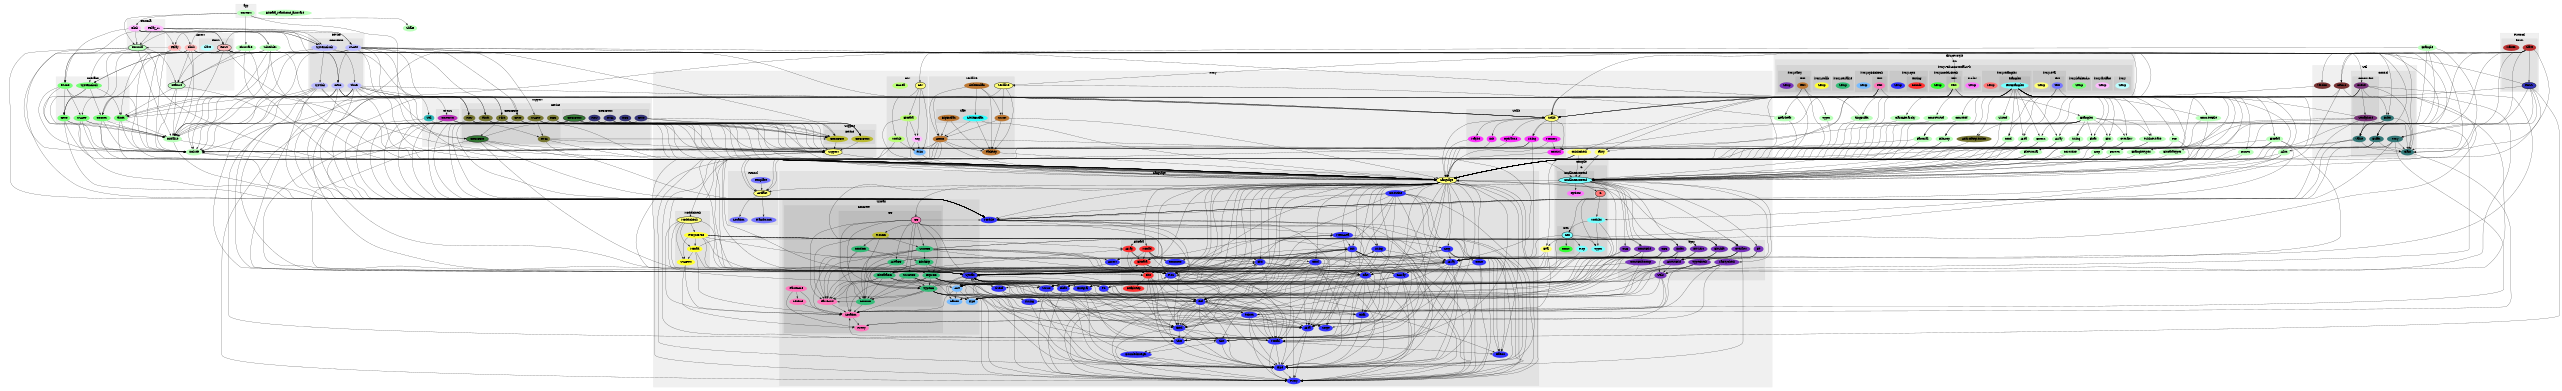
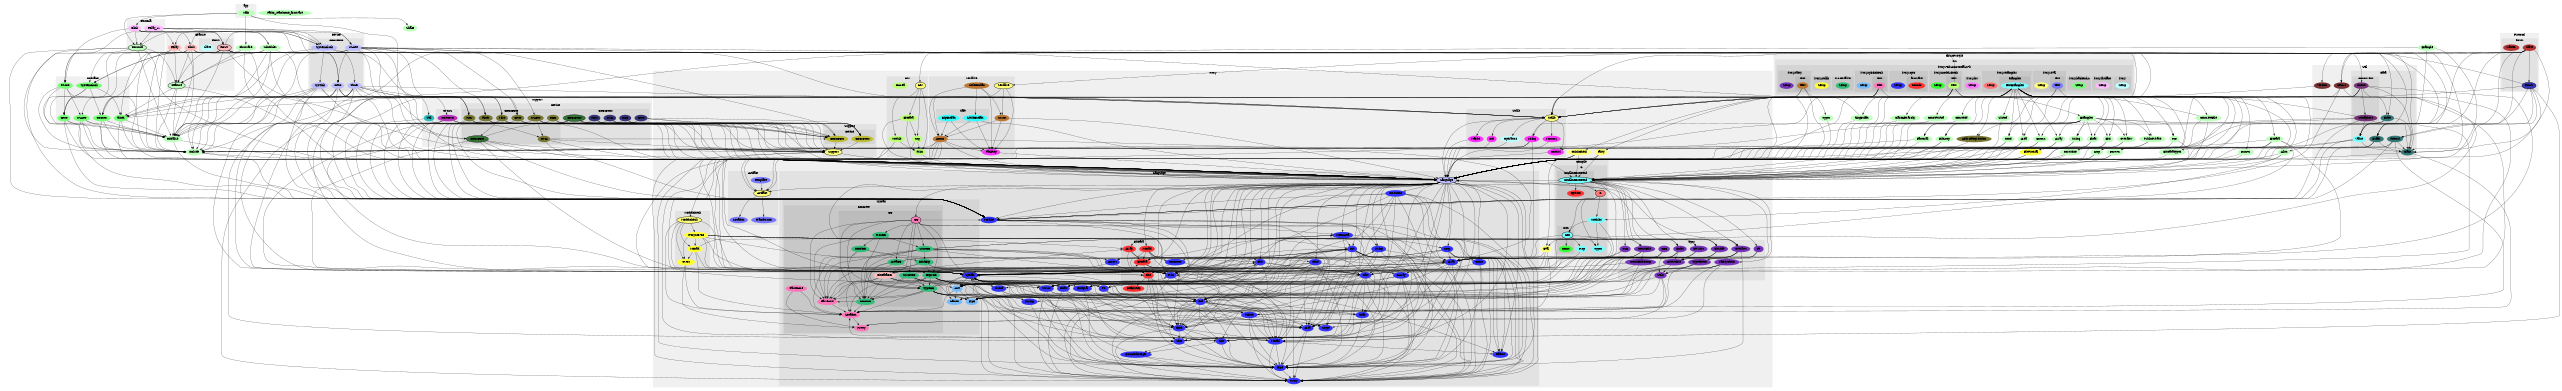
(246, 13) -> (246, 13)
(285, 13) -> (285, 13)
(200, 35) -> (200, 35)
(158, 48) -> (176, 66)
(2383, 73) -> (2383, 73)
(1843, 79) -> (1843, 79)
(1917, 79) -> (1917, 79)
(1972, 79) -> (1972, 79)
(949, 118) -> (949, 118)
(1784, 118) -> none
none -> (2138, 121)
(917, 139) -> (917, 139)
(1511, 139) -> (1511, 139)
(2359, 139) -> (2359, 139)
(2395, 139) -> (2395, 139)
(1715, 143) -> (1787, 98)
(1553, 145) -> none
(1753, 148) -> (1769, 169)
(920, 152) -> (920, 152)
(991, 152) -> (991, 152)
(2031, 152) -> (2031, 152)
(2141, 152) -> none
(753, 173) -> (753, 173)
(1447, 180) -> (1447, 180)
(1576, 193) -> (1576, 193)
(881, 235) -> (881, 235)
(686, 262) -> (686, 262)
(884, 275) -> (884, 275)
(798, 302) -> none
